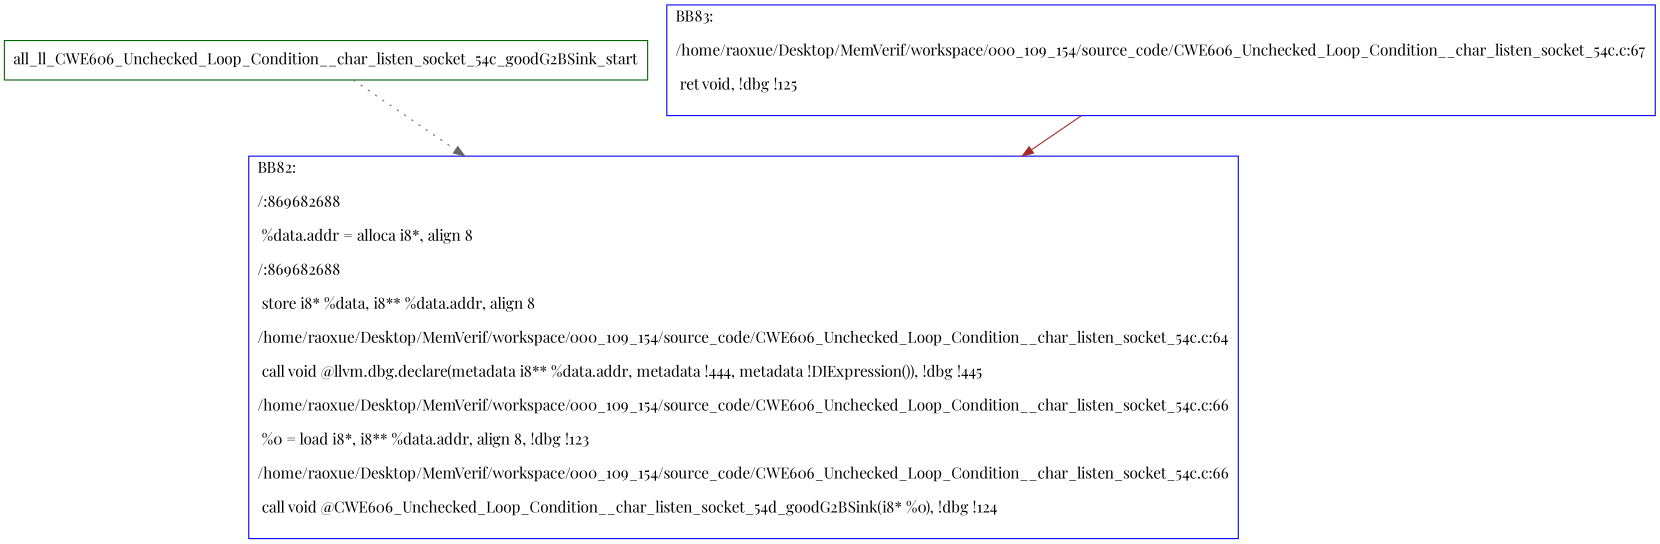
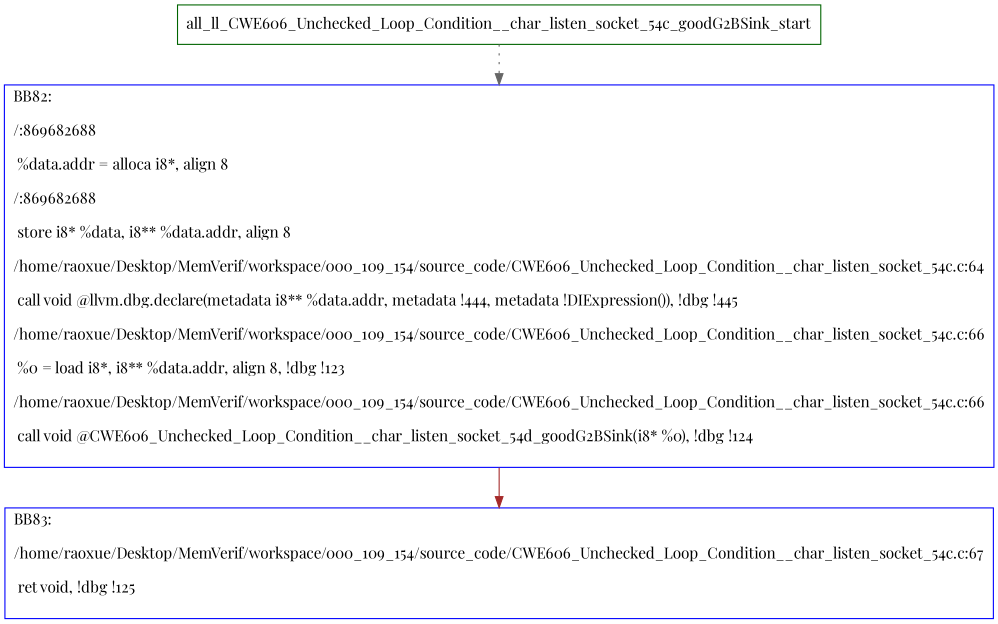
(1057, 133) -> (499, 482)
